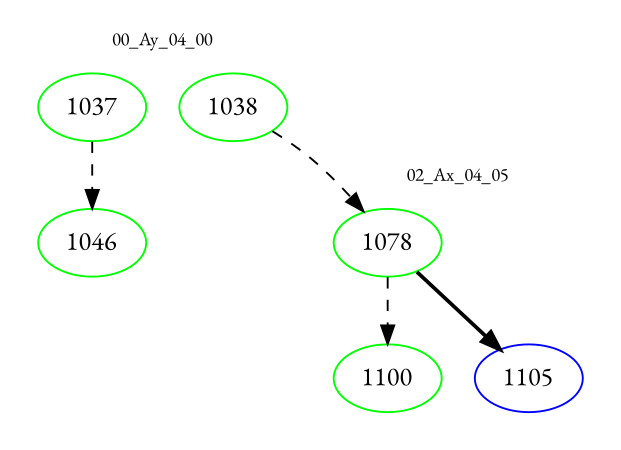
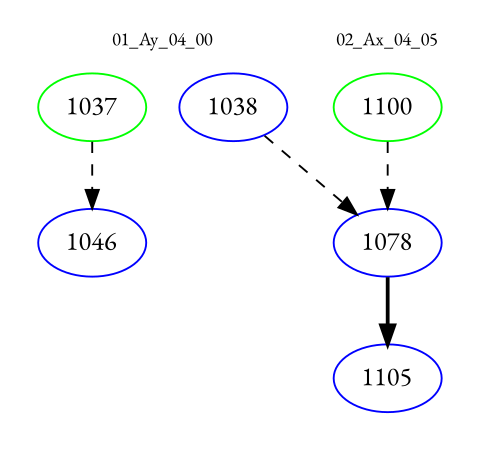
(163, 40) -> (163, 40)
(233, 107) -> (233, 107)
(92, 243) -> (92, 243)
(388, 243) -> (388, 243)
(388, 301) -> (388, 166)
